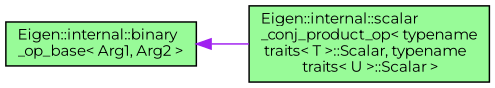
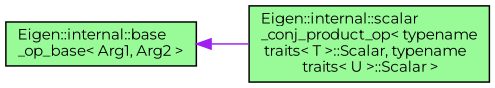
(101, 44) -> (101, 44)
